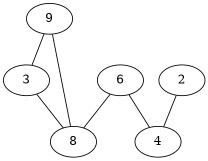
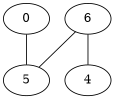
(50, 19) -> (26, 19)
(26, 80) -> none
(182, 80) -> none
(73, 142) -> (26, 80)
